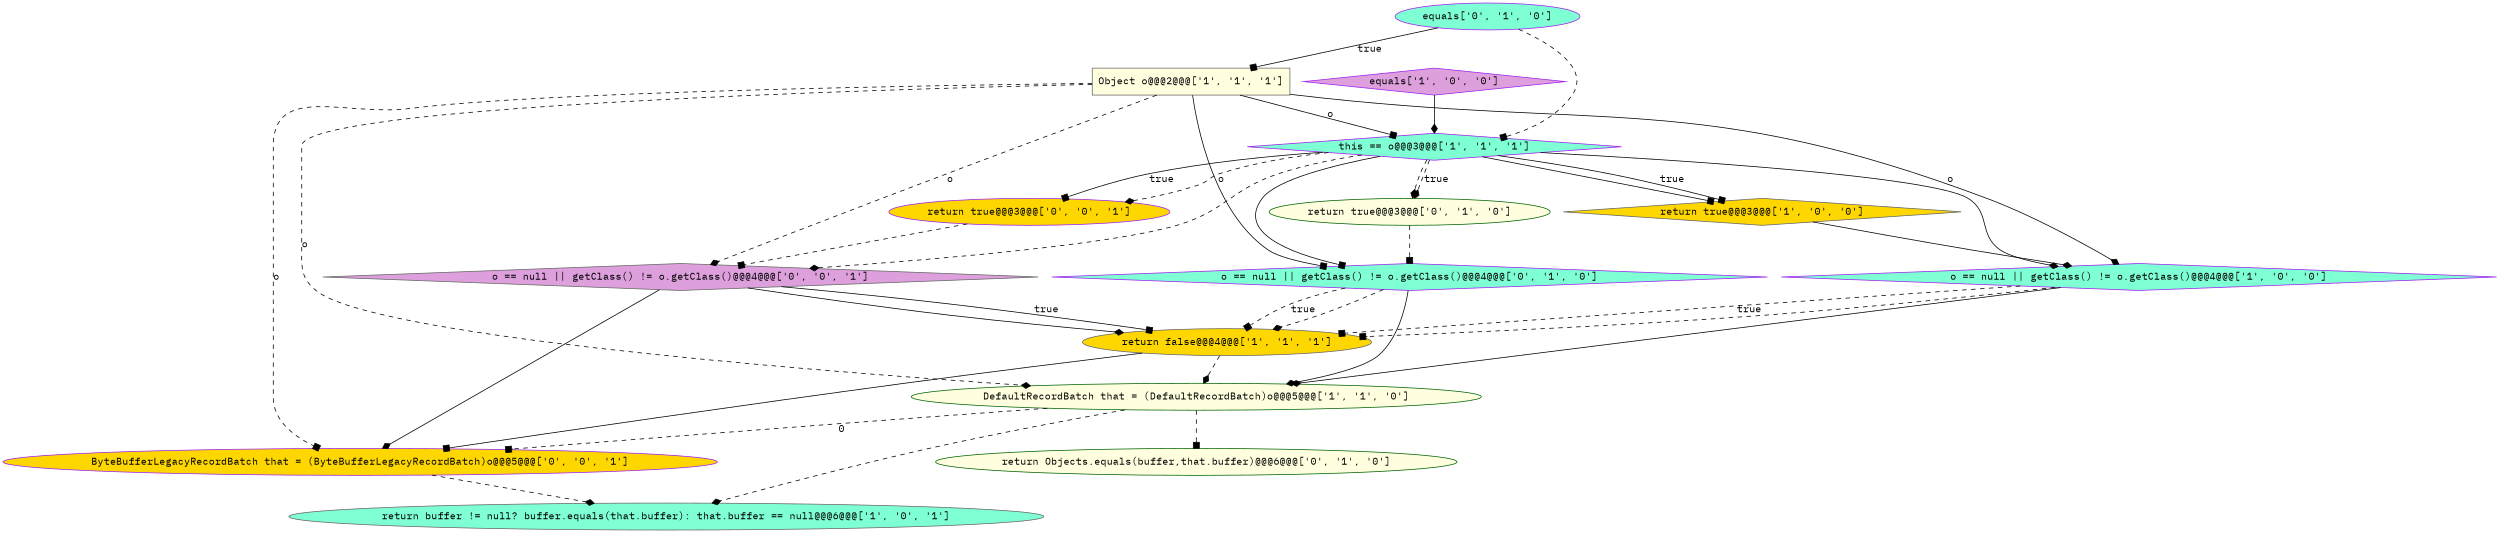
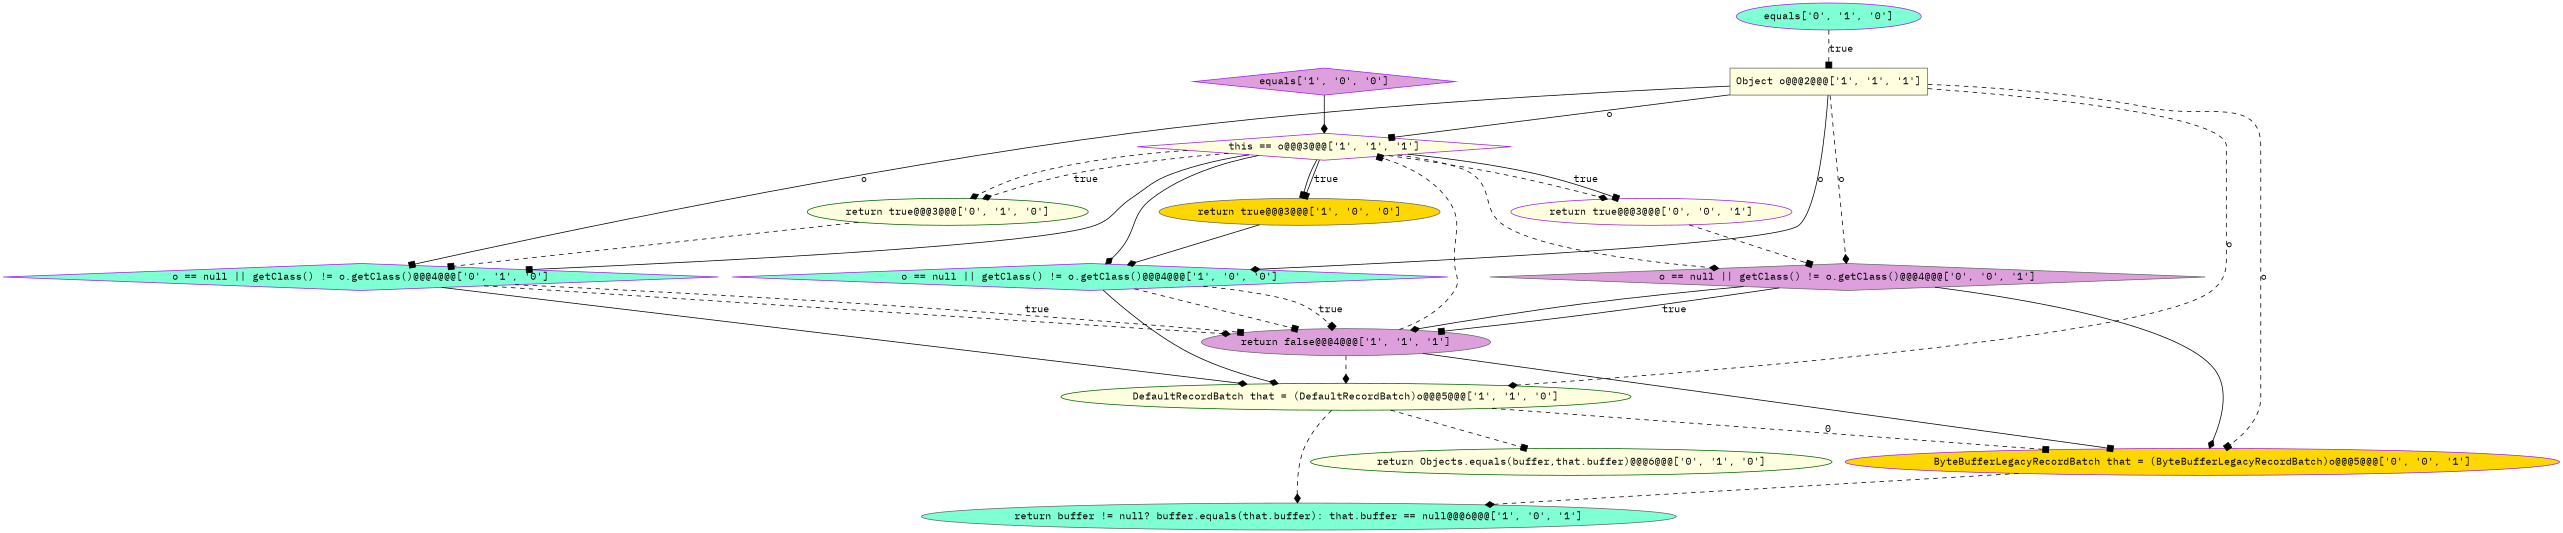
(1348, 47) -> (1829, 45)
(1576, 87) -> (1456, 240)
(1434, 147) -> (1324, 147)
(1029, 212) -> (1651, 212)
(1762, 212) -> (1300, 212)
(1227, 342) -> (1346, 342)
